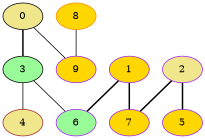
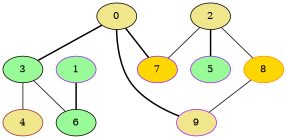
(49, 43) -> (132, 84)
none -> (237, 43)
(76, 69) -> (197, 123)
(129, 69) -> (76, 69)
(183, 69) -> (211, 16)
(129, 96) -> (137, 43)
(156, 96) -> (184, 43)
(76, 123) -> (76, 123)
(183, 123) -> (211, 69)
